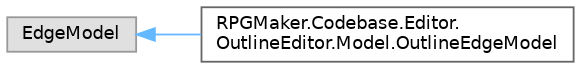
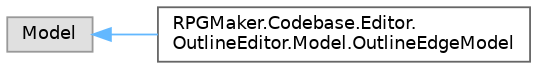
(72, 34) -> (50, 34)
